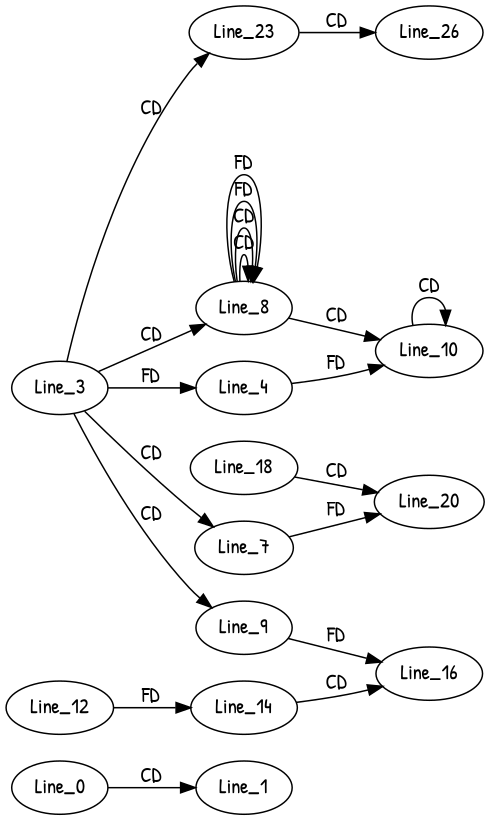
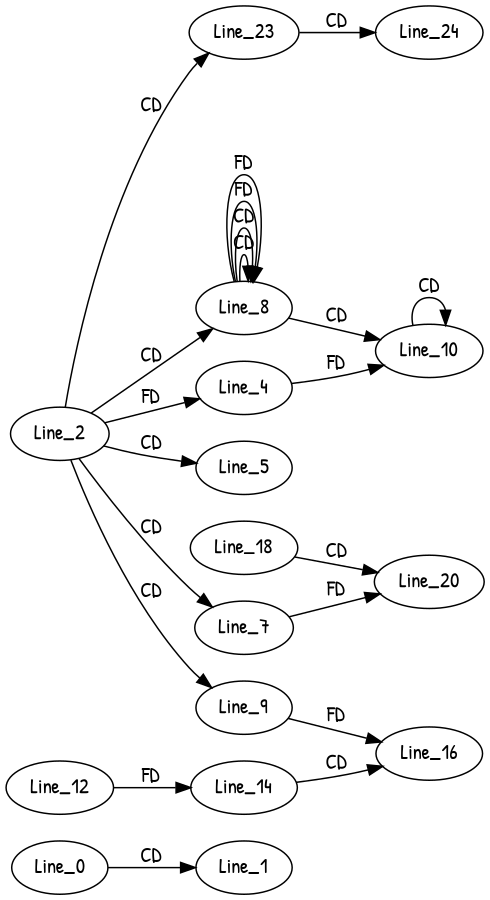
(429, 33) -> (429, 33)
(60, 388) -> (60, 434)
none -> (244, 468)
